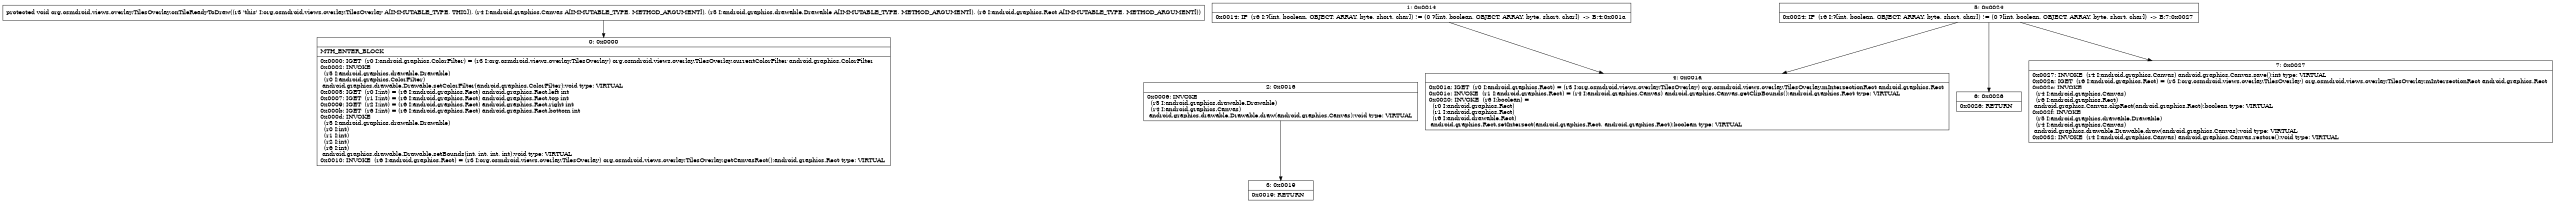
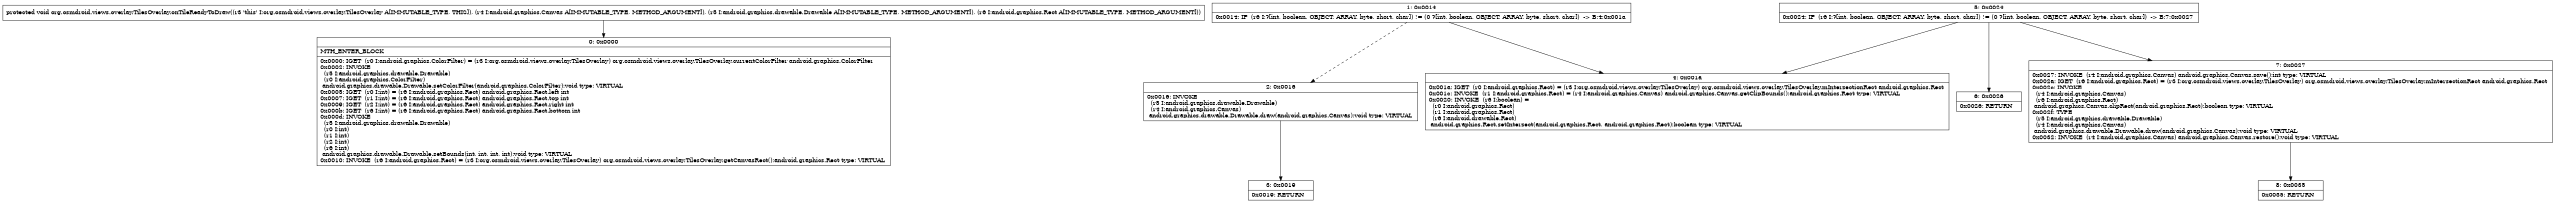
none -> (1360, 51)
(1174, 97) -> (1174, 97)
(2058, 113) -> (2054, 113)
none -> (2291, 190)
